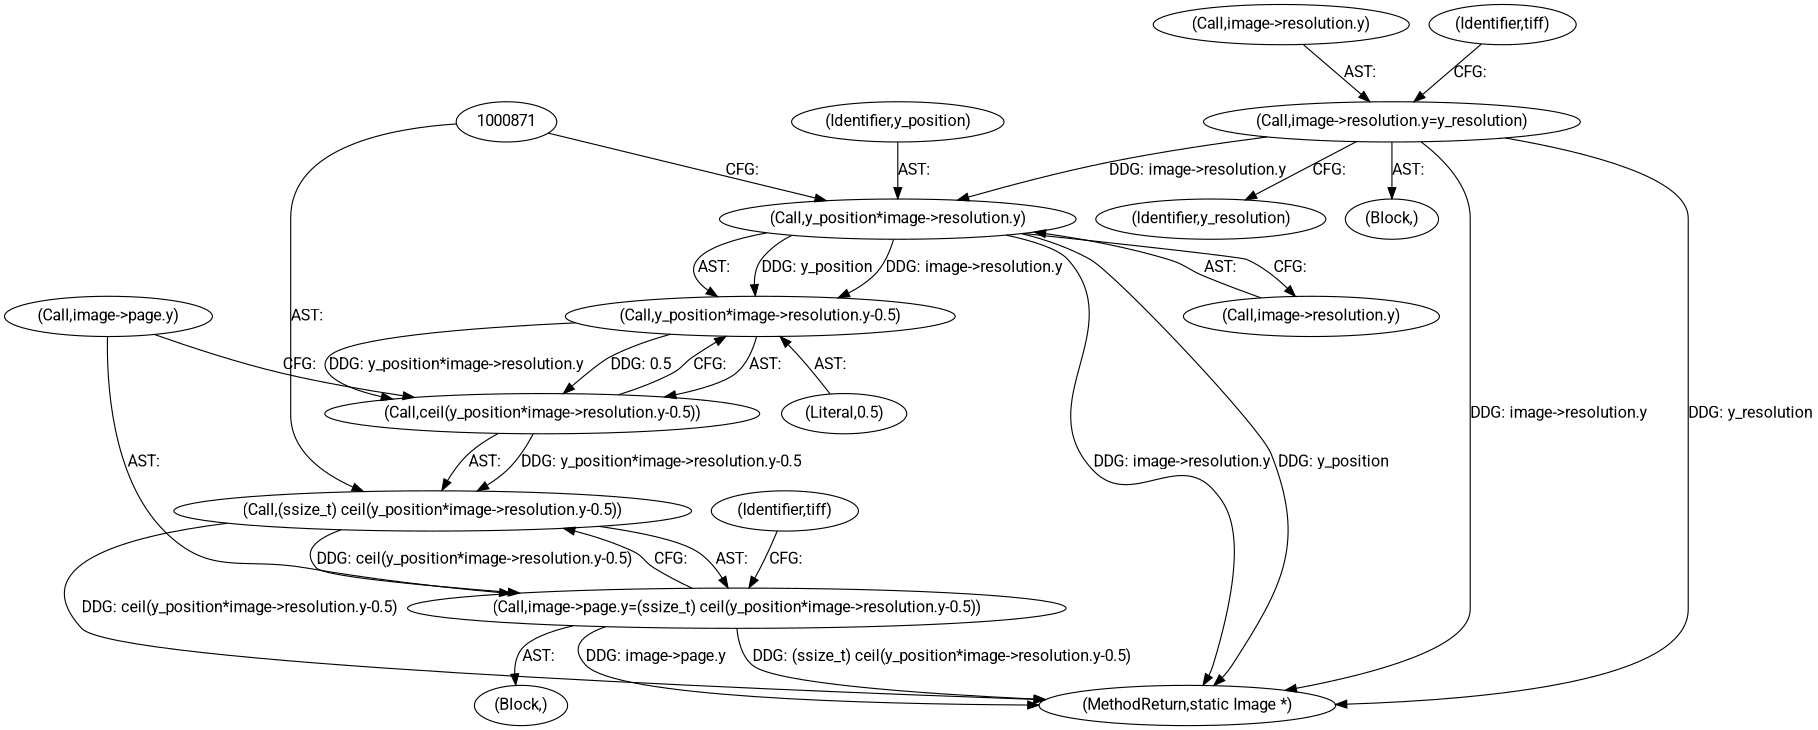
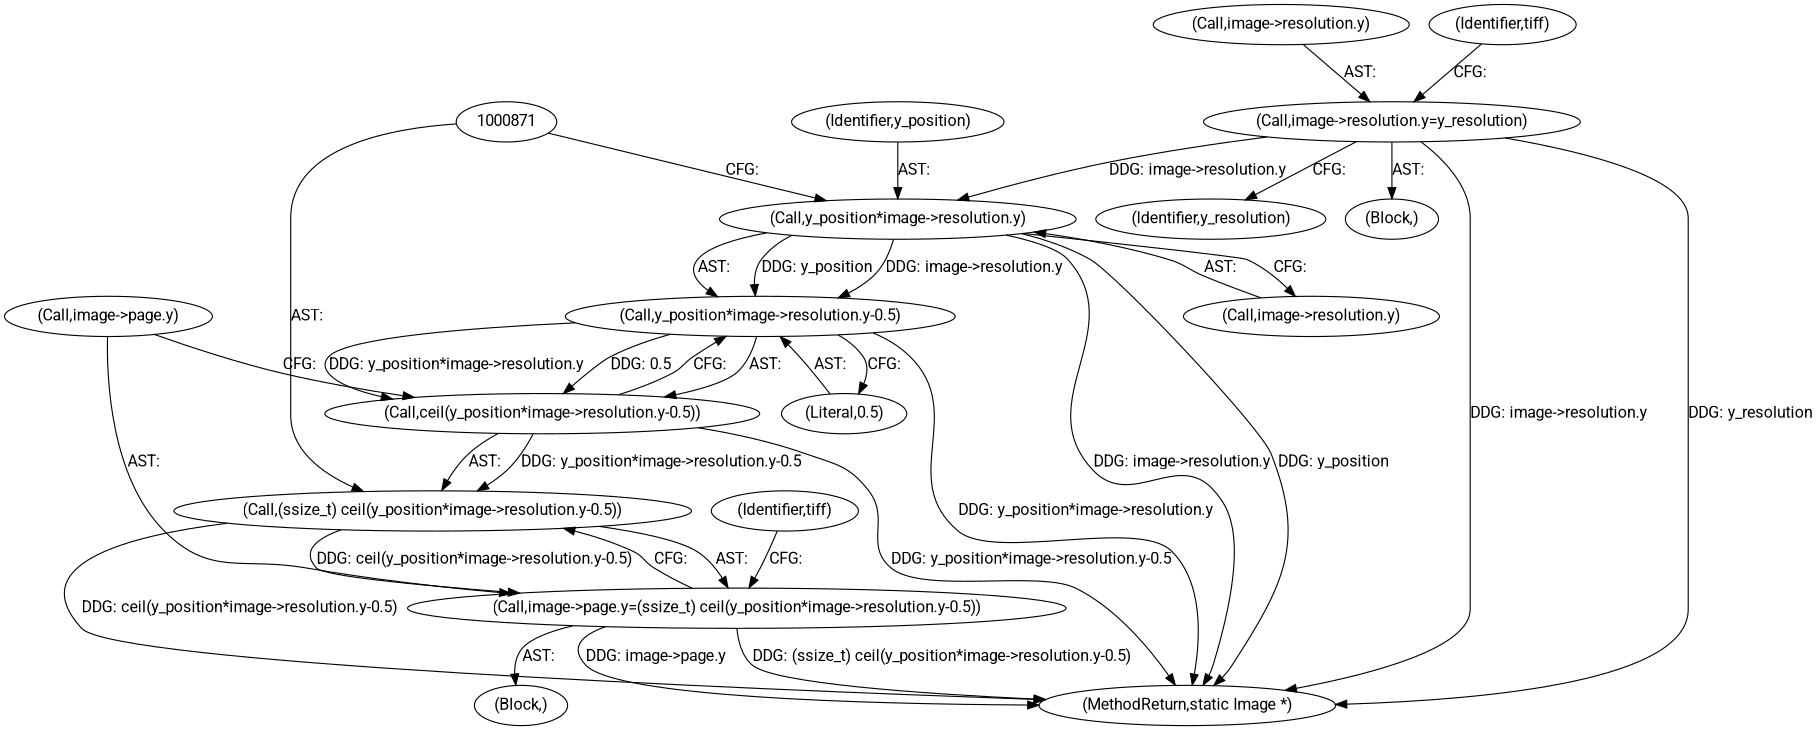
none -> (861, 354)
none -> (1013, 542)
none -> (913, 577)
